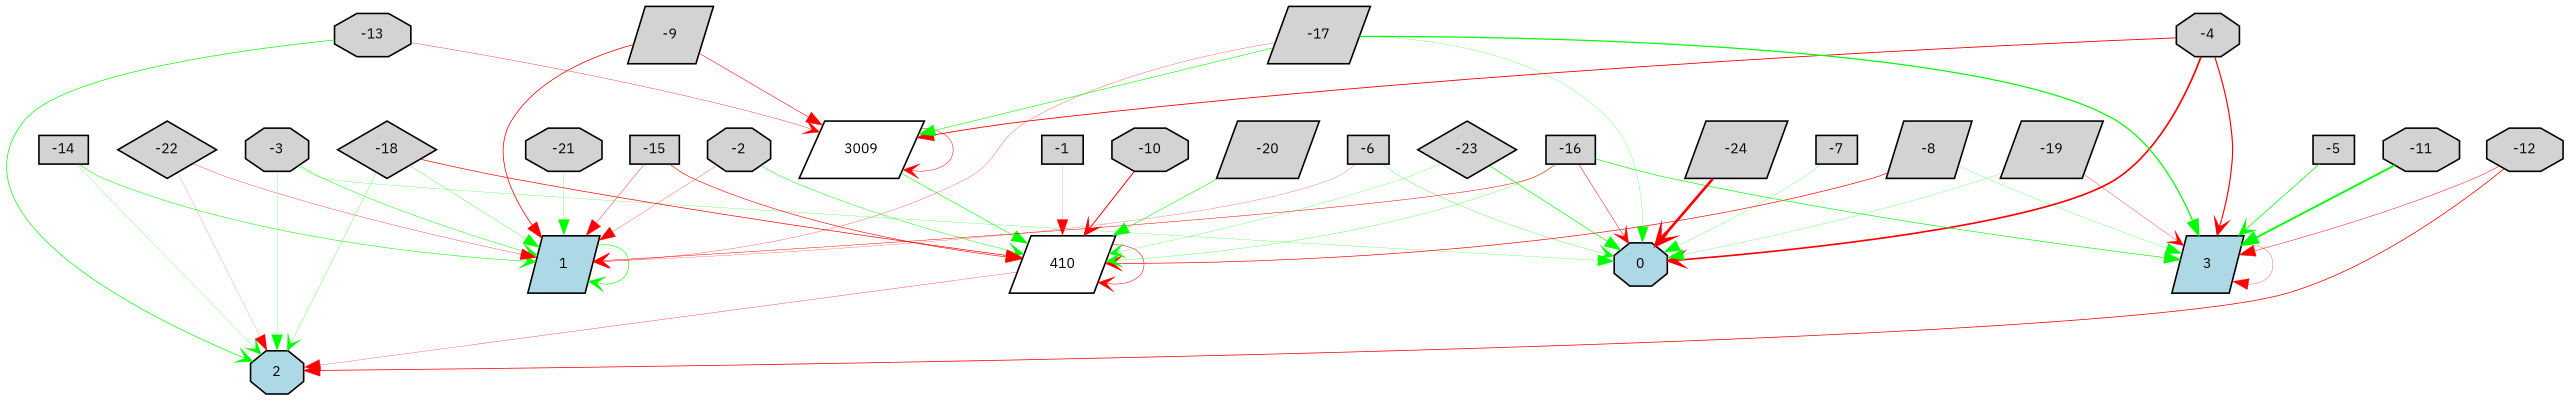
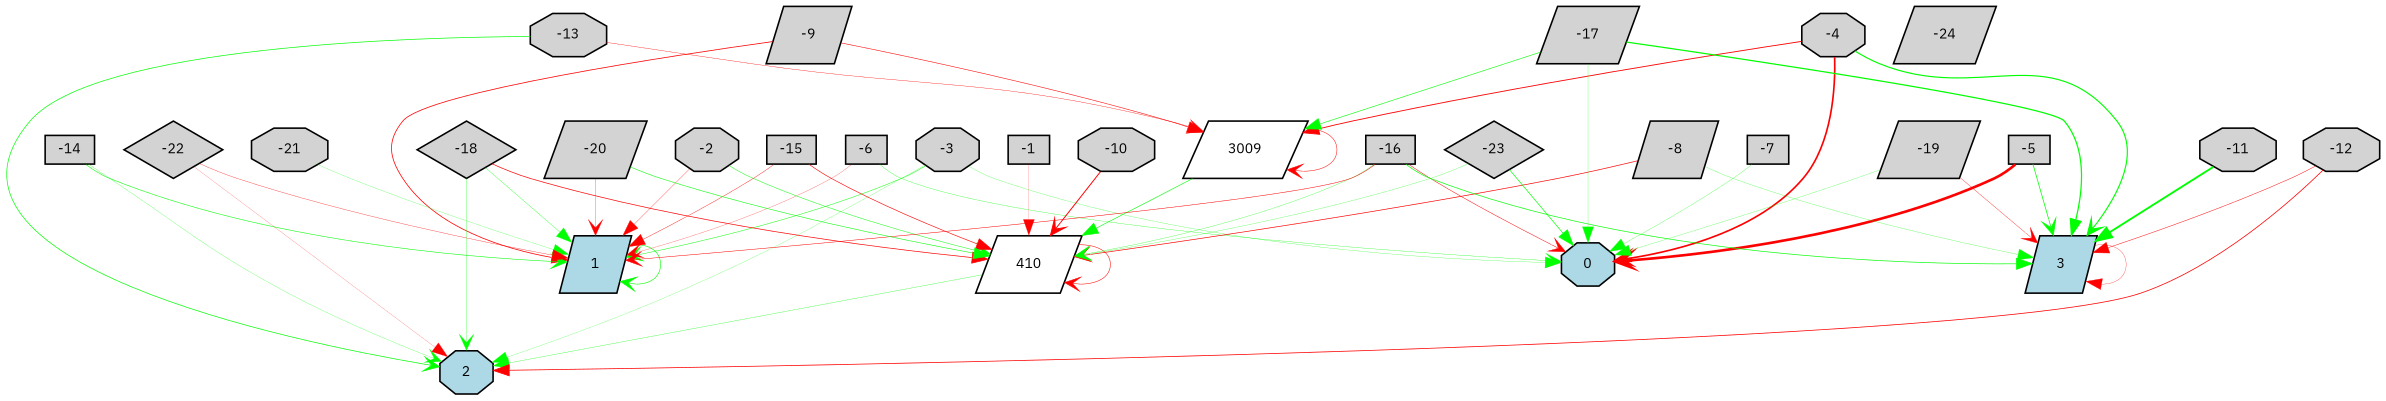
(2232, 138) -> (2046, 78)
(956, 183) -> (596, 206)
(1689, 206) -> (1828, 231)
(669, 319) -> (746, 319)
